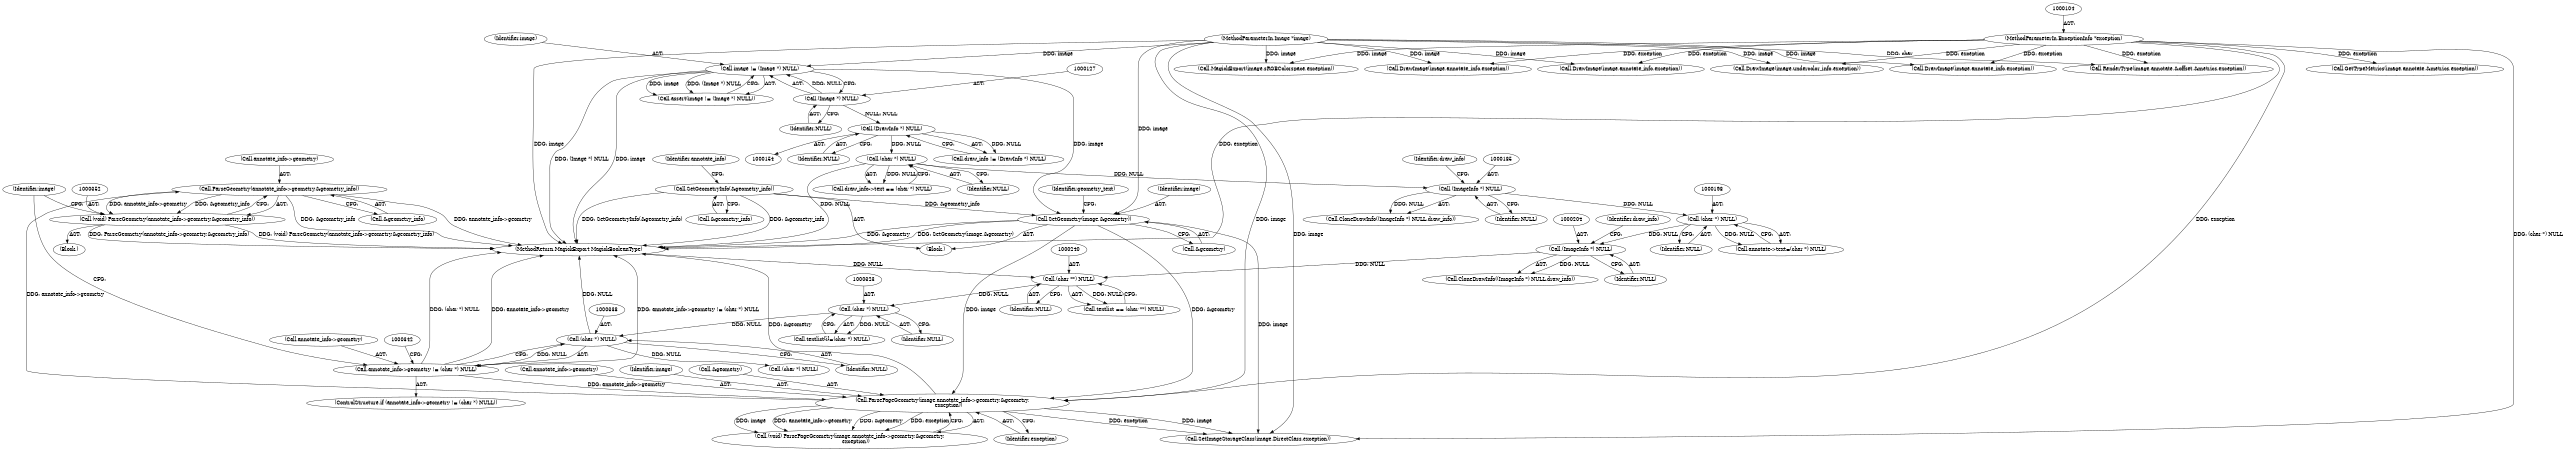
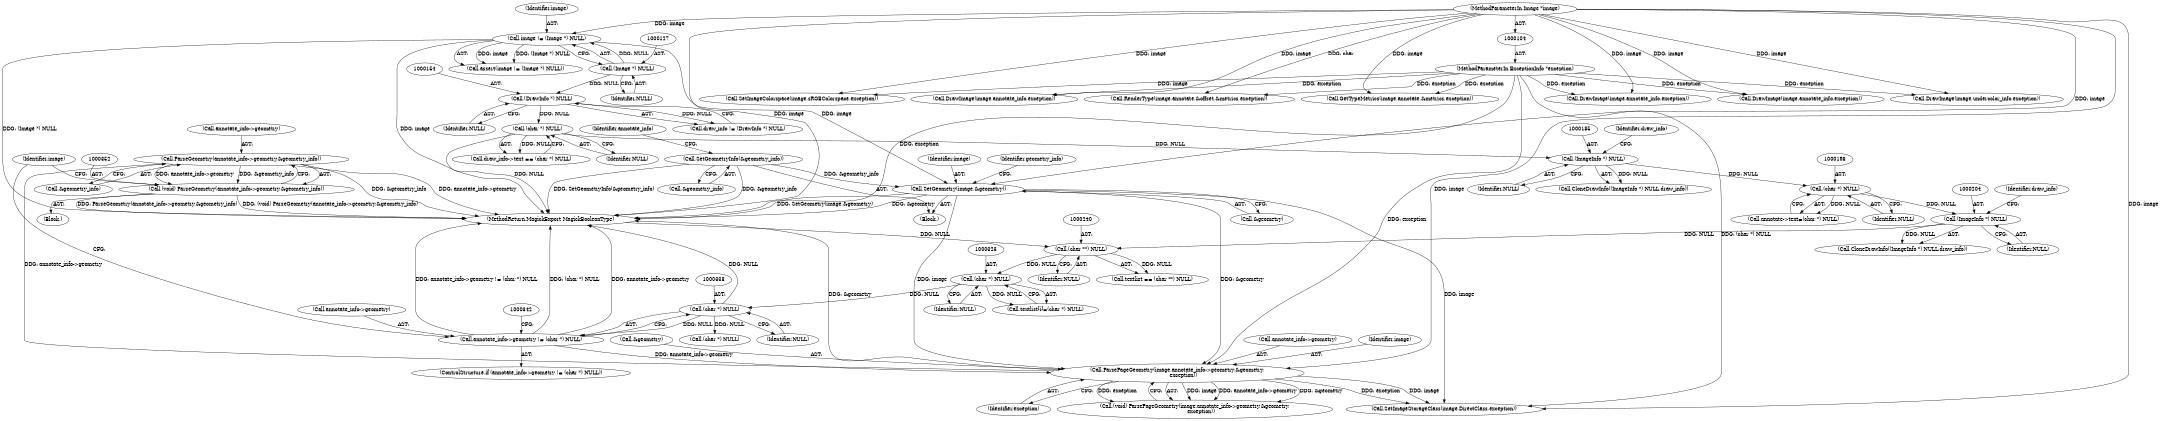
none -> (1515, 22)
none -> (1412, 40)
(1266, 69) -> (802, 99)
(740, 87) -> none
(881, 114) -> (604, 84)
(818, 141) -> (477, 83)
(1083, 190) -> (1032, 159)
(1118, 289) -> none
